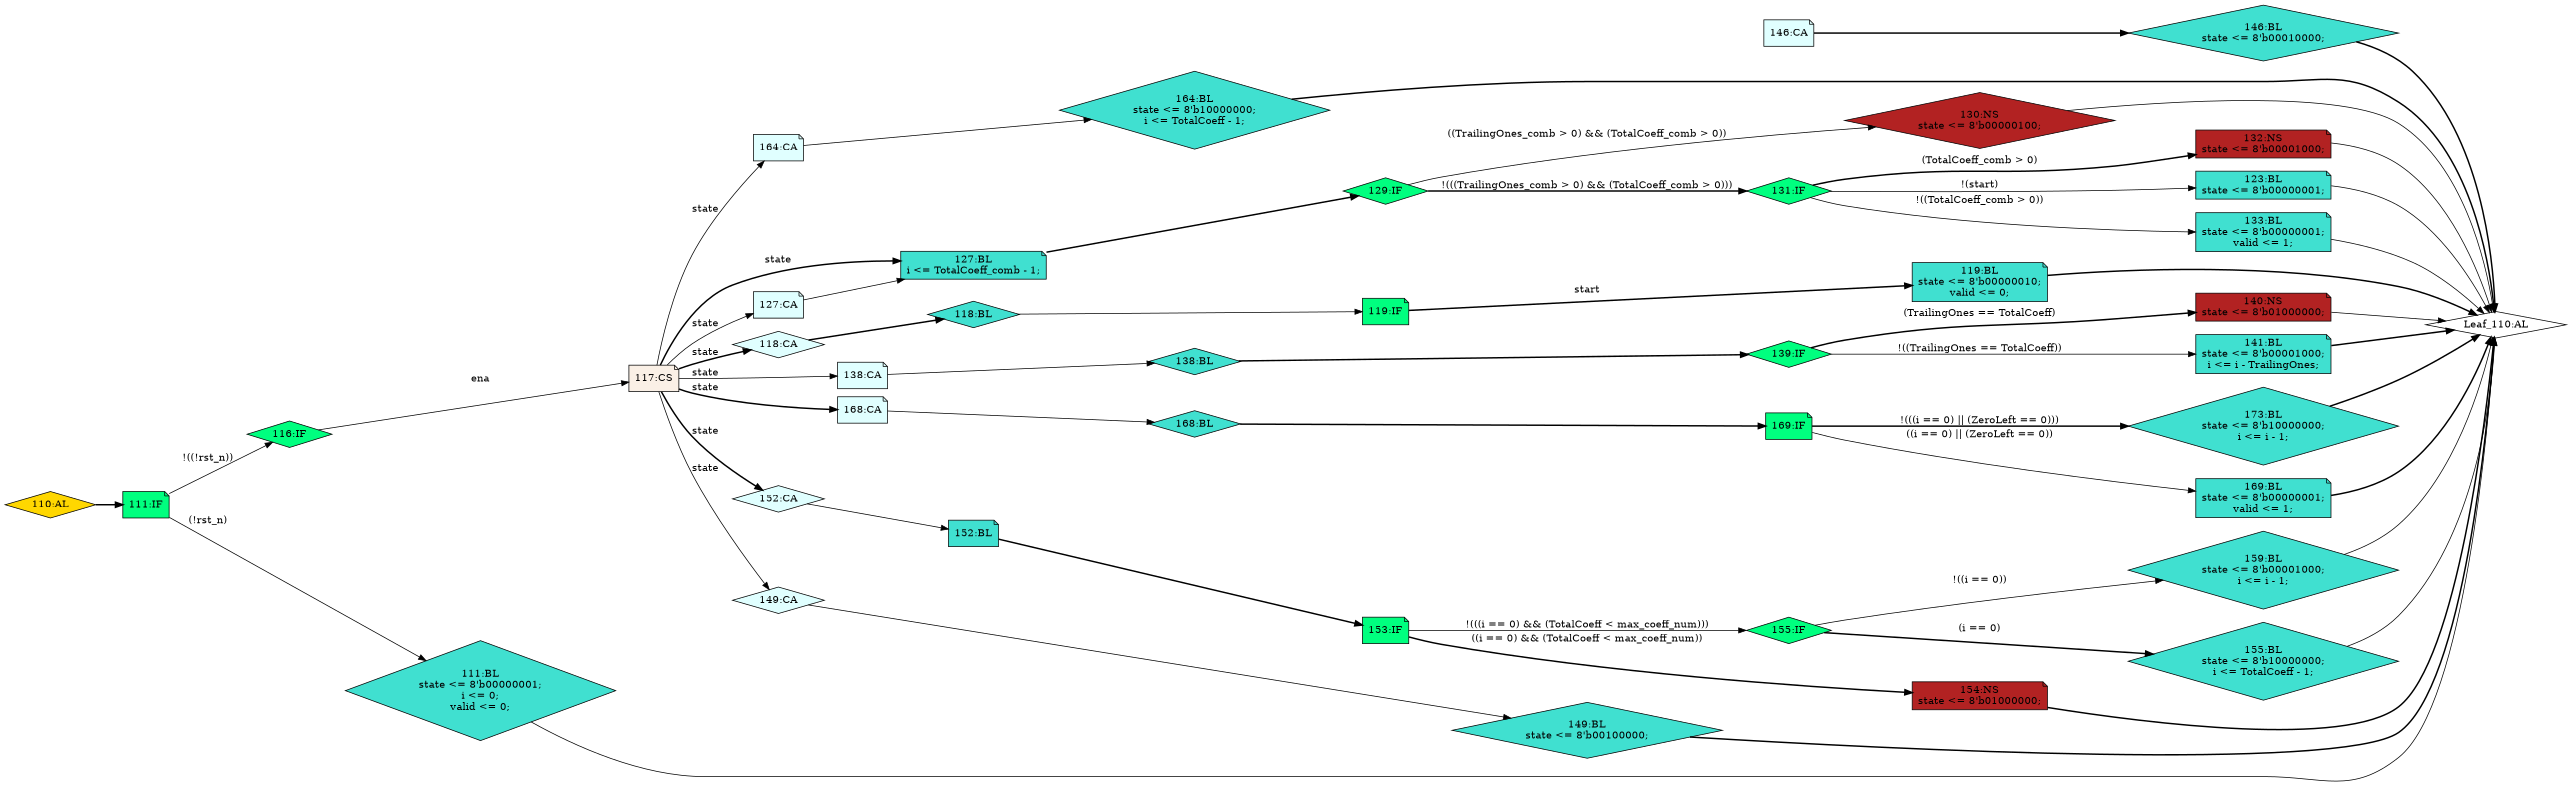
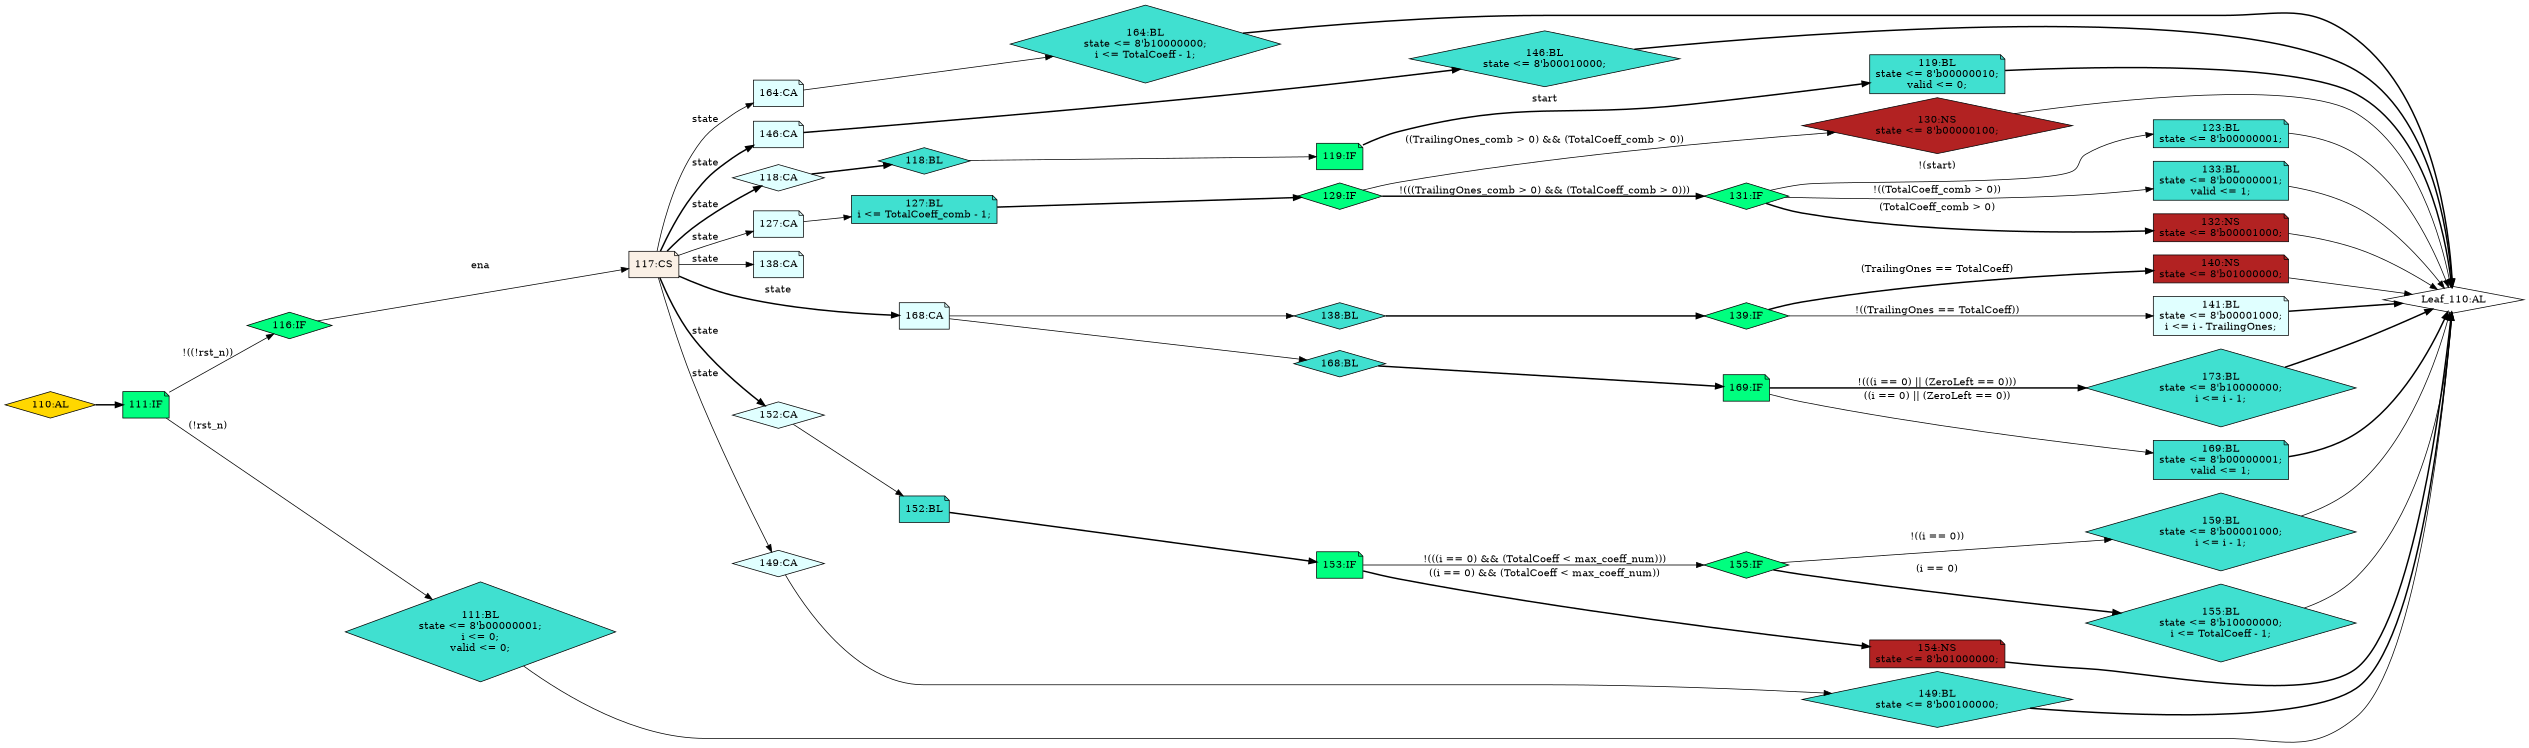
(758, 277) -> (695, 193)
(2263, 354) -> (2221, 316)
(1017, 369) -> (1118, 316)
